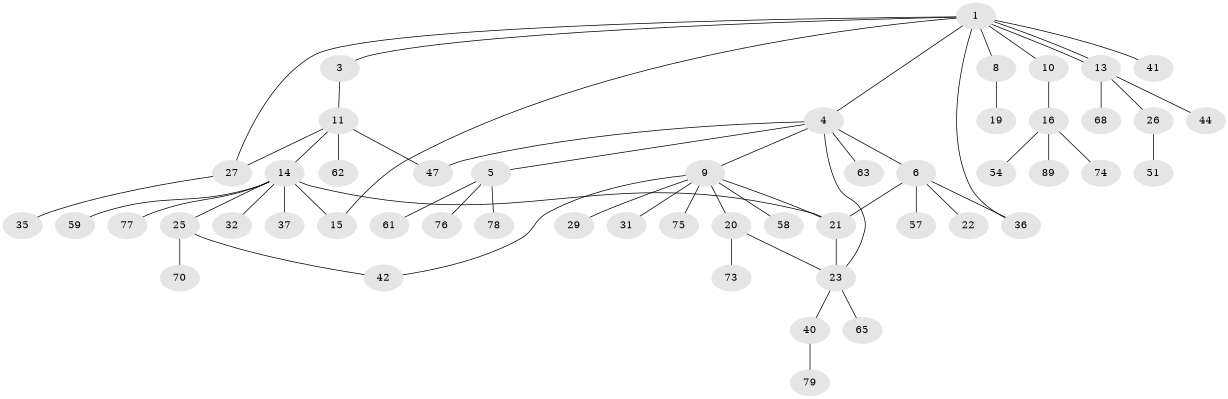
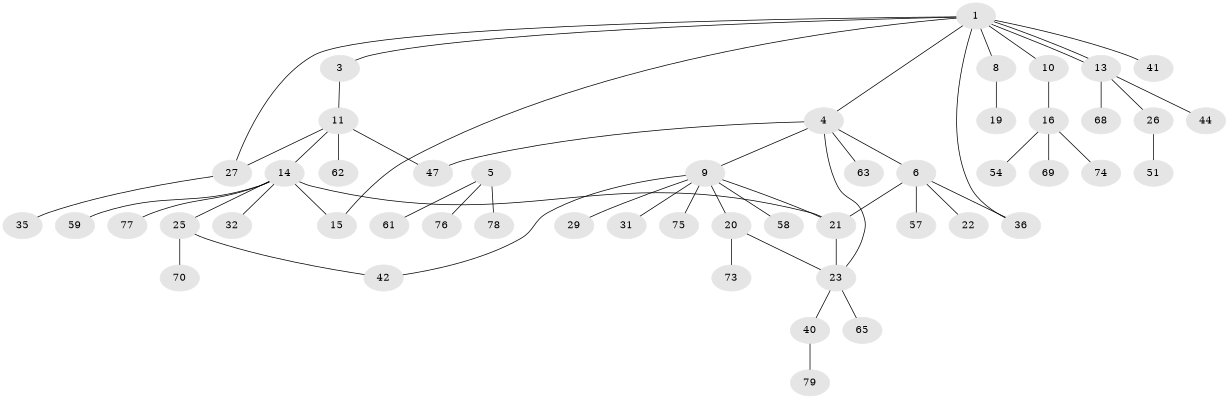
(658, 147) -> none
(1049, 173) -> (1049, 173)
(285, 226) -> none
